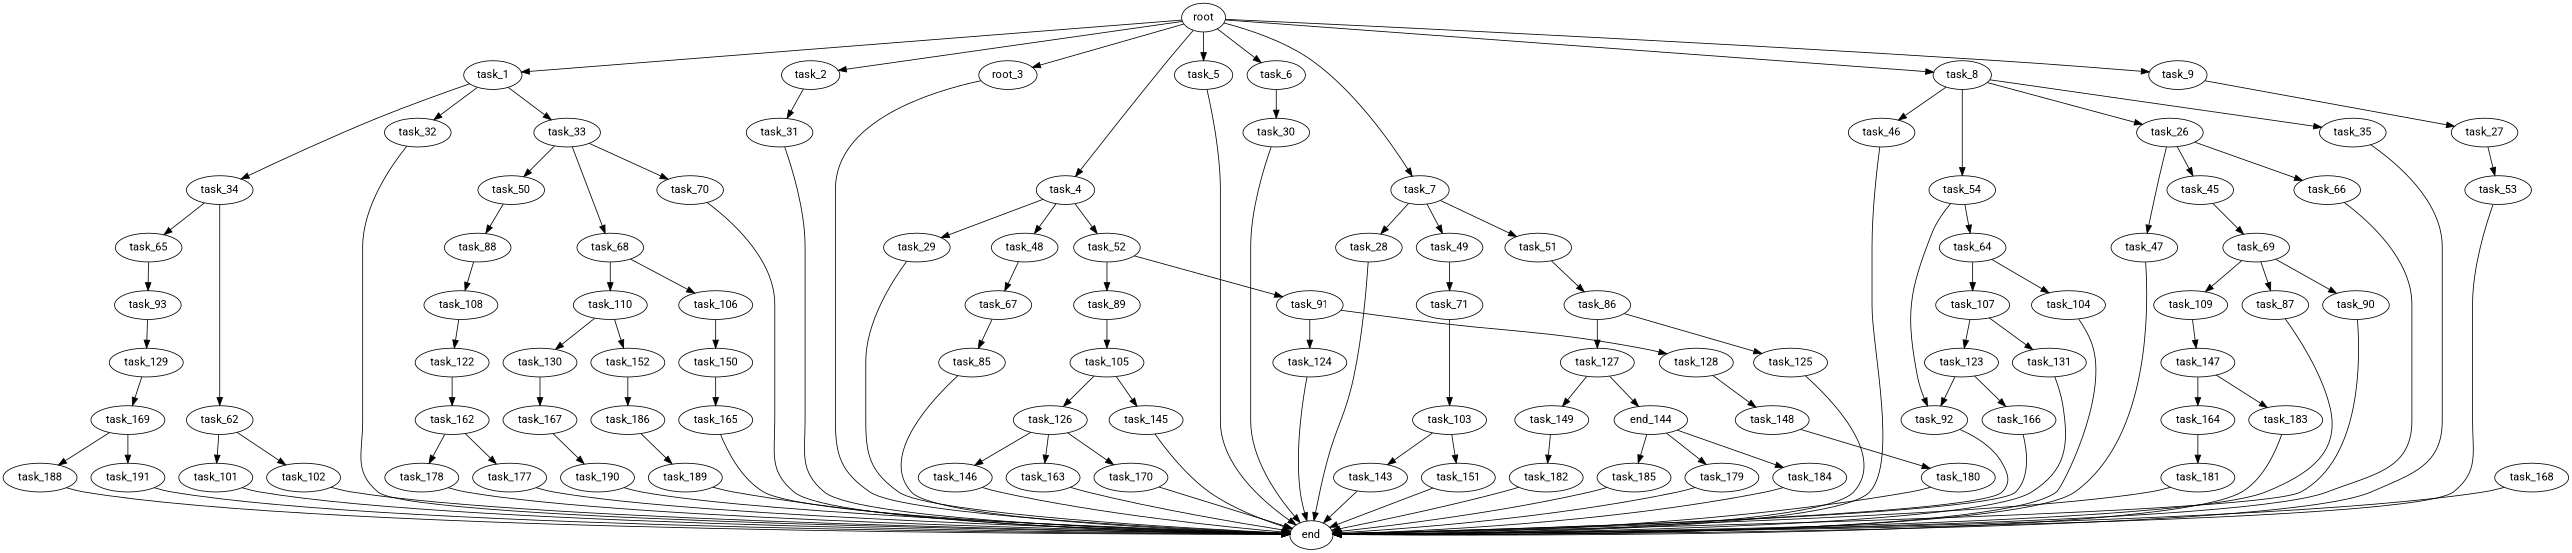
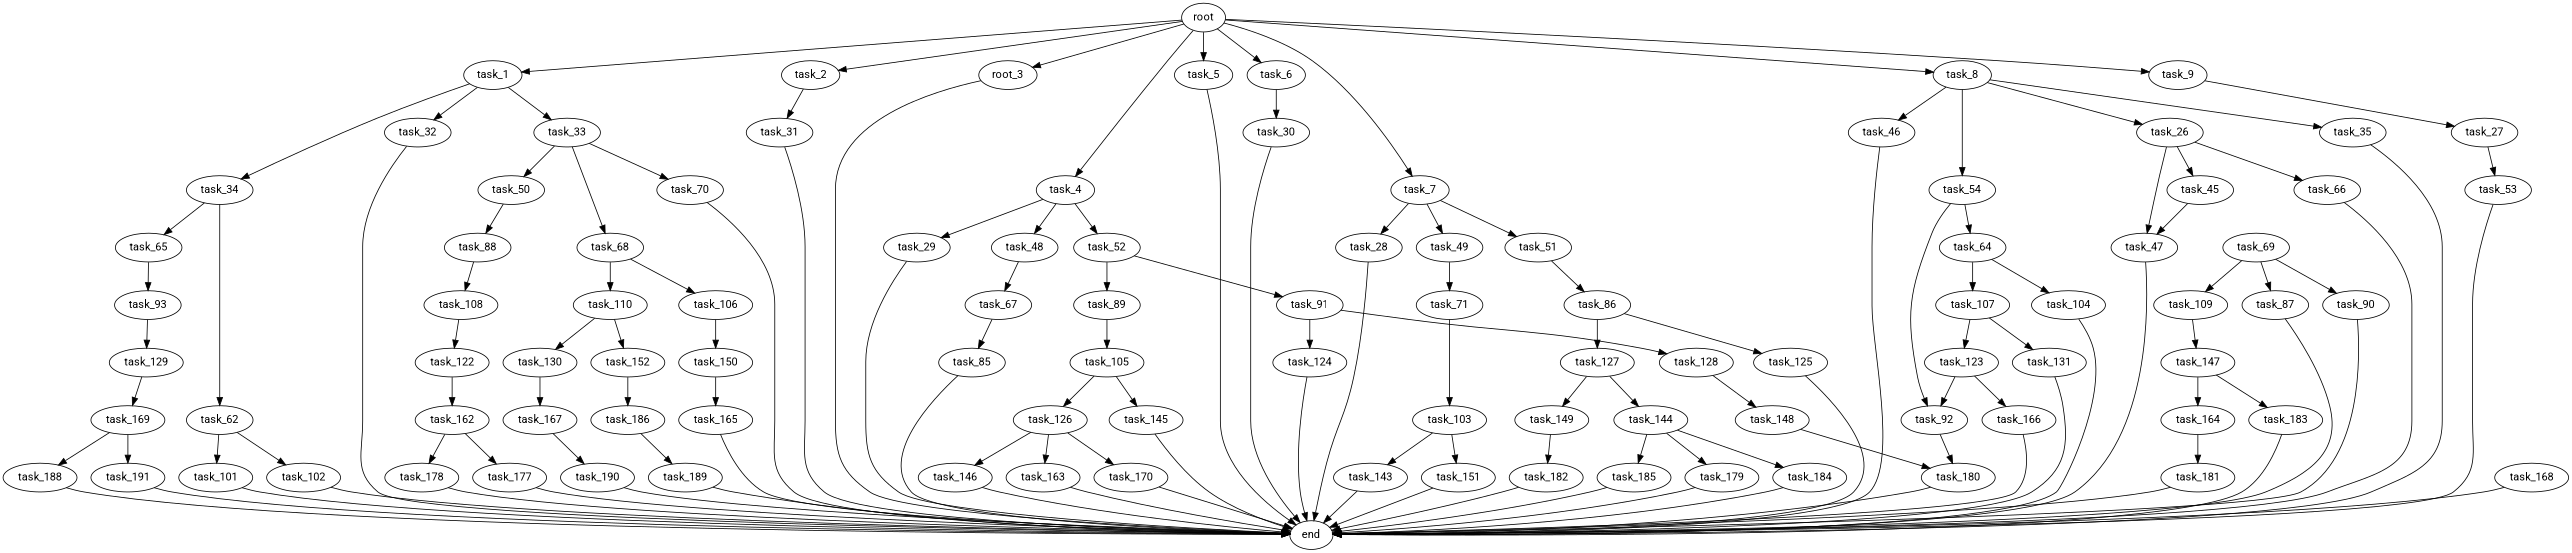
(2225, 216) -> (2175, 216)
(1651, 420) -> (1651, 420)
(1716, 520) -> (1945, 445)
